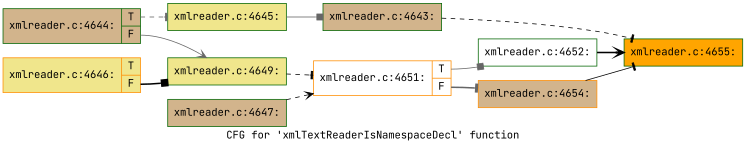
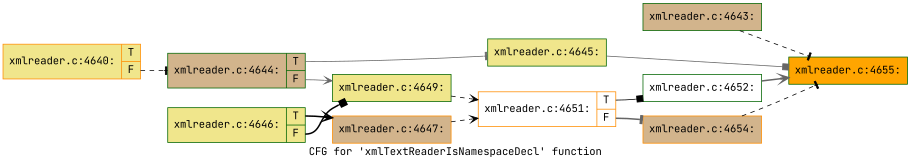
(152, 17) -> (394, 60)
(301, 17) -> (694, 61)
(607, 53) -> (771, 80)
none -> (72, 62)
(463, 69) -> (625, 100)
(609, 74) -> (778, 102)
(72, 75) -> (236, 125)
(298, 75) -> (461, 97)
(227, 113) -> (392, 130)
none -> (315, 116)
